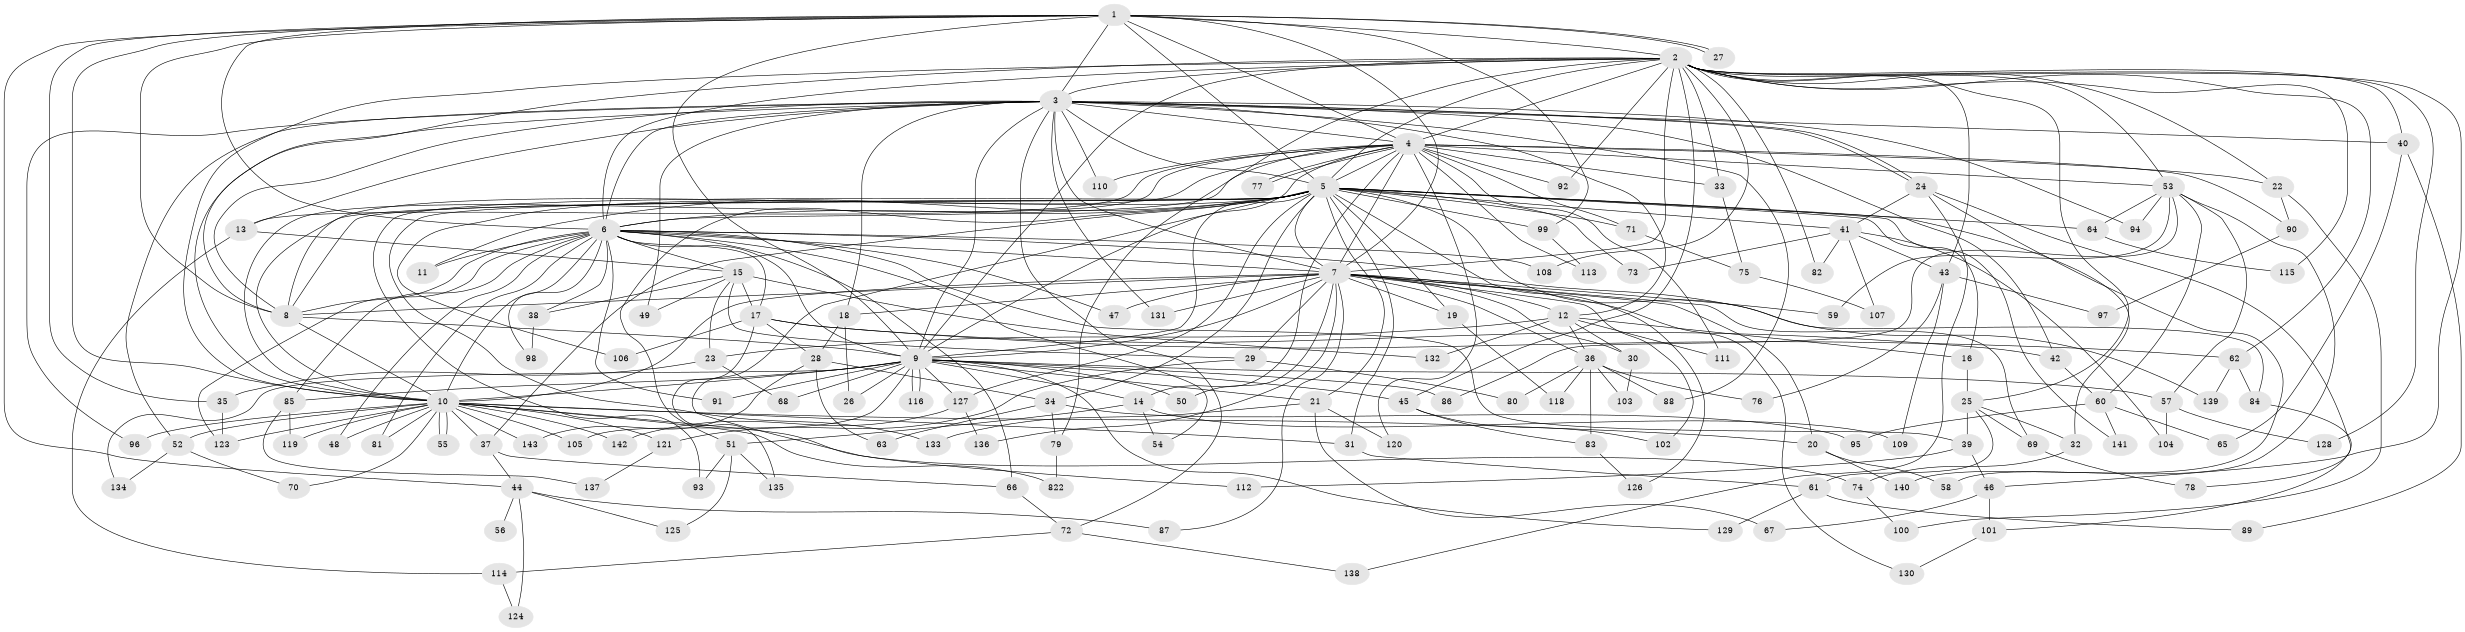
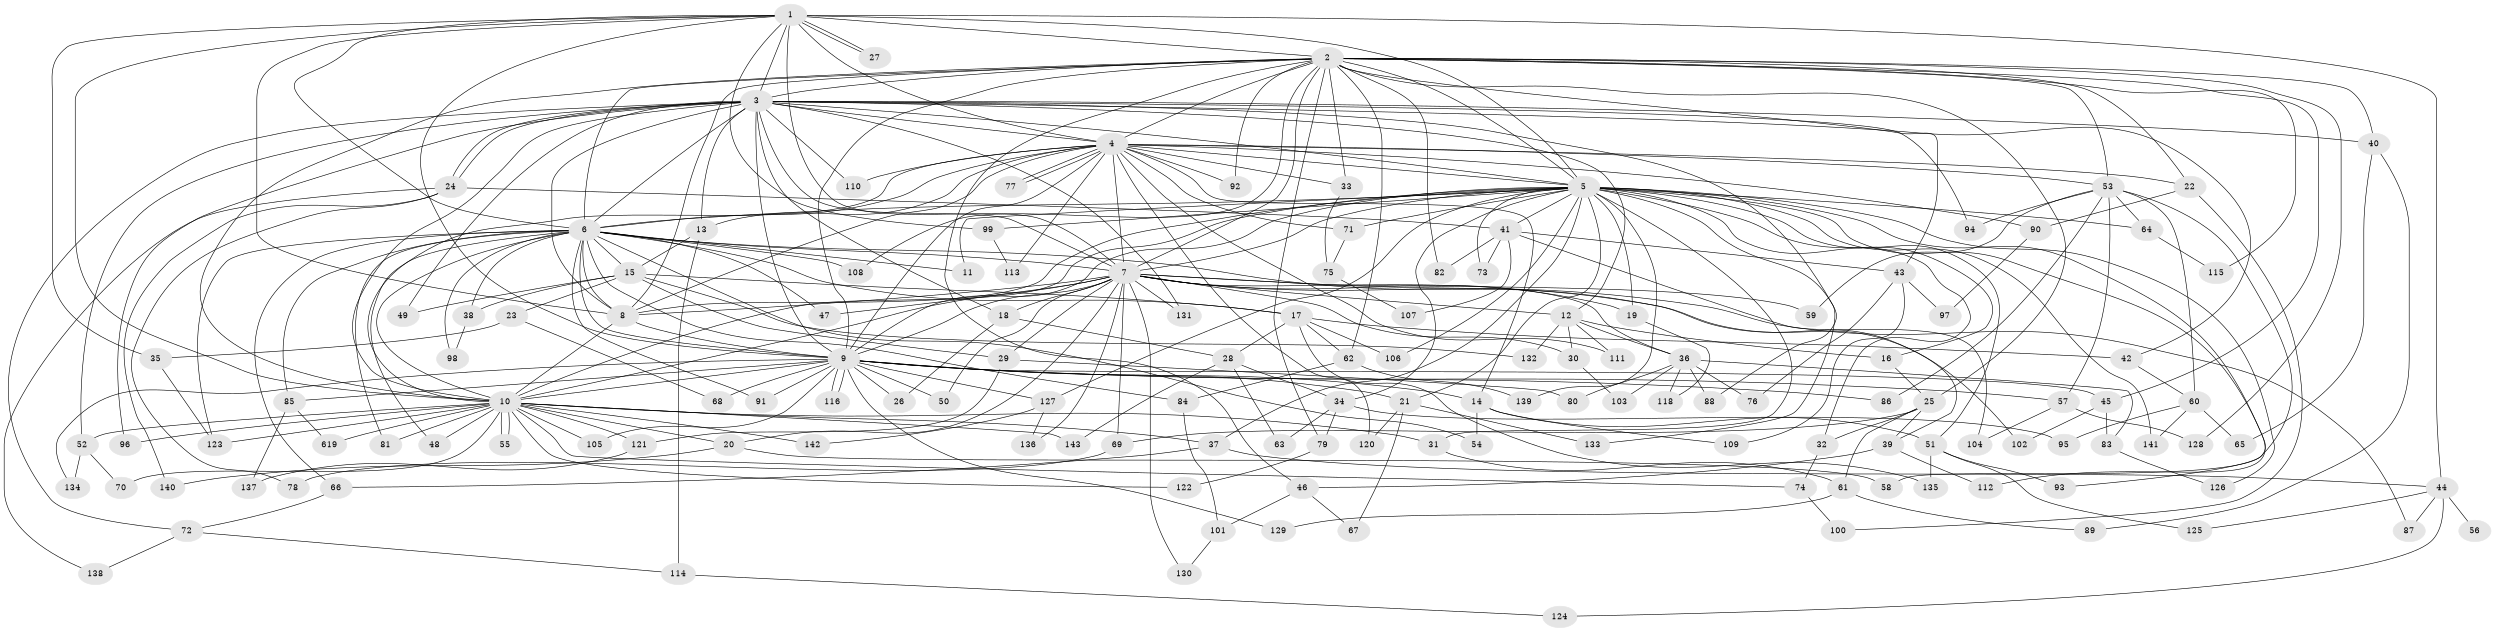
(1199, 337) -> none
(290, 445) -> (330, 445)
(1056, 488) -> (1184, 488)
